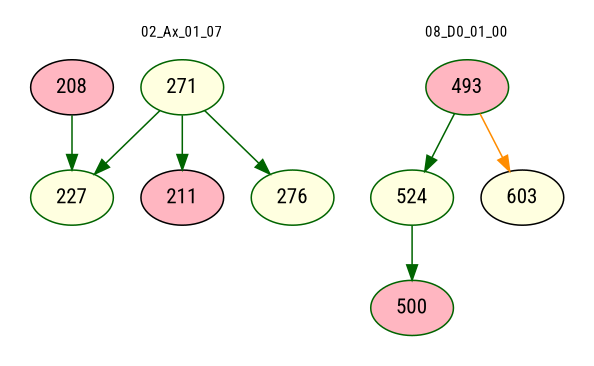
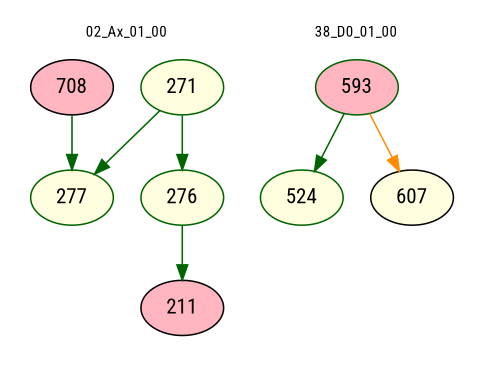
(182, 33) -> (127, 33)
(467, 33) -> (357, 33)
(72, 87) -> (72, 87)
(467, 87) -> (357, 87)
(182, 135) -> (182, 245)
(72, 198) -> (72, 198)
(522, 198) -> (412, 198)
(412, 308) -> none
